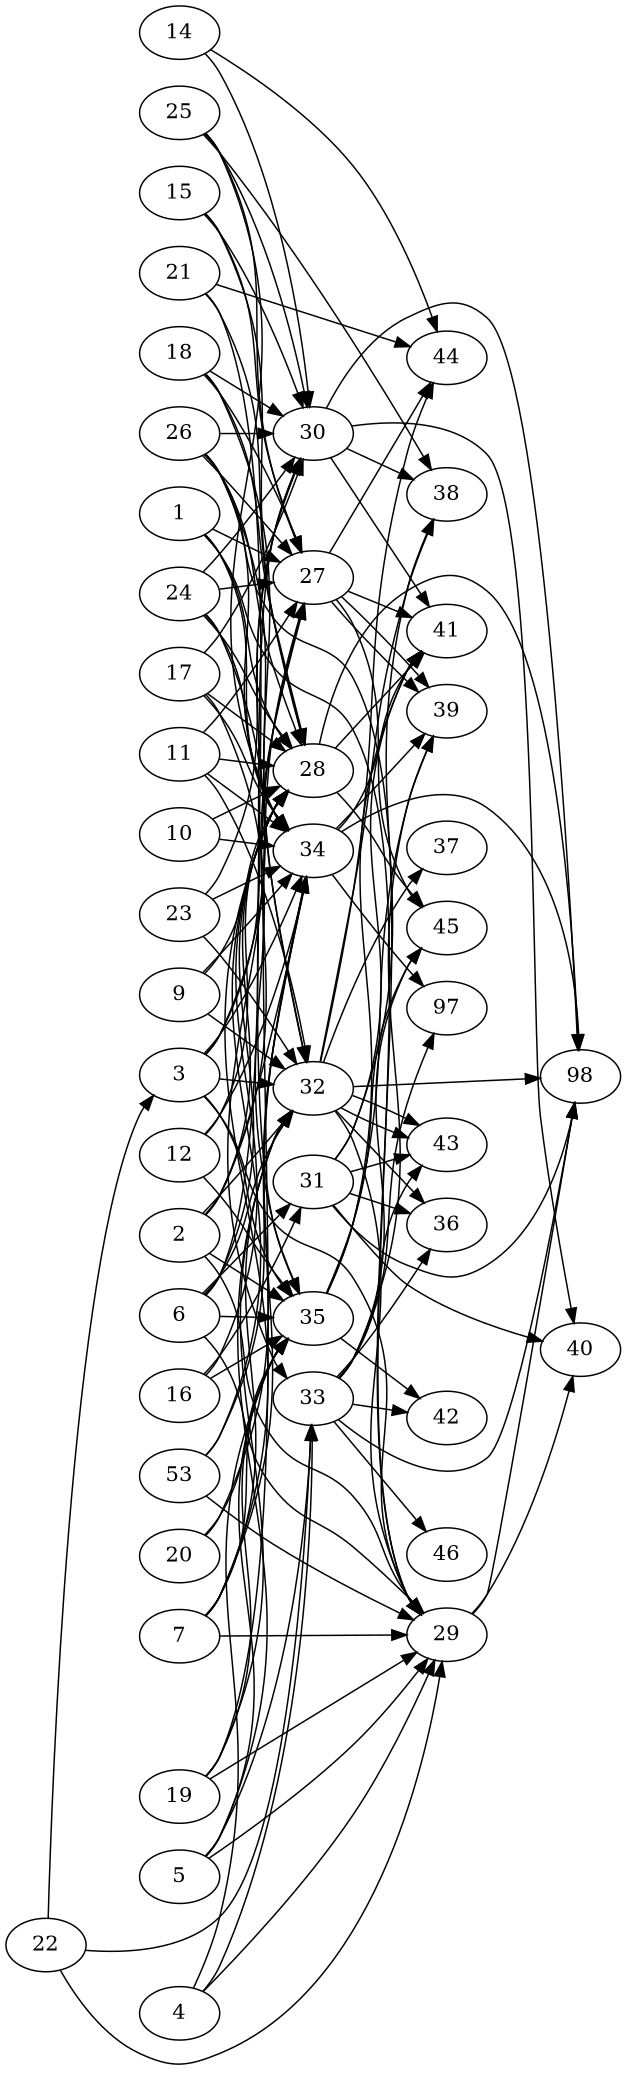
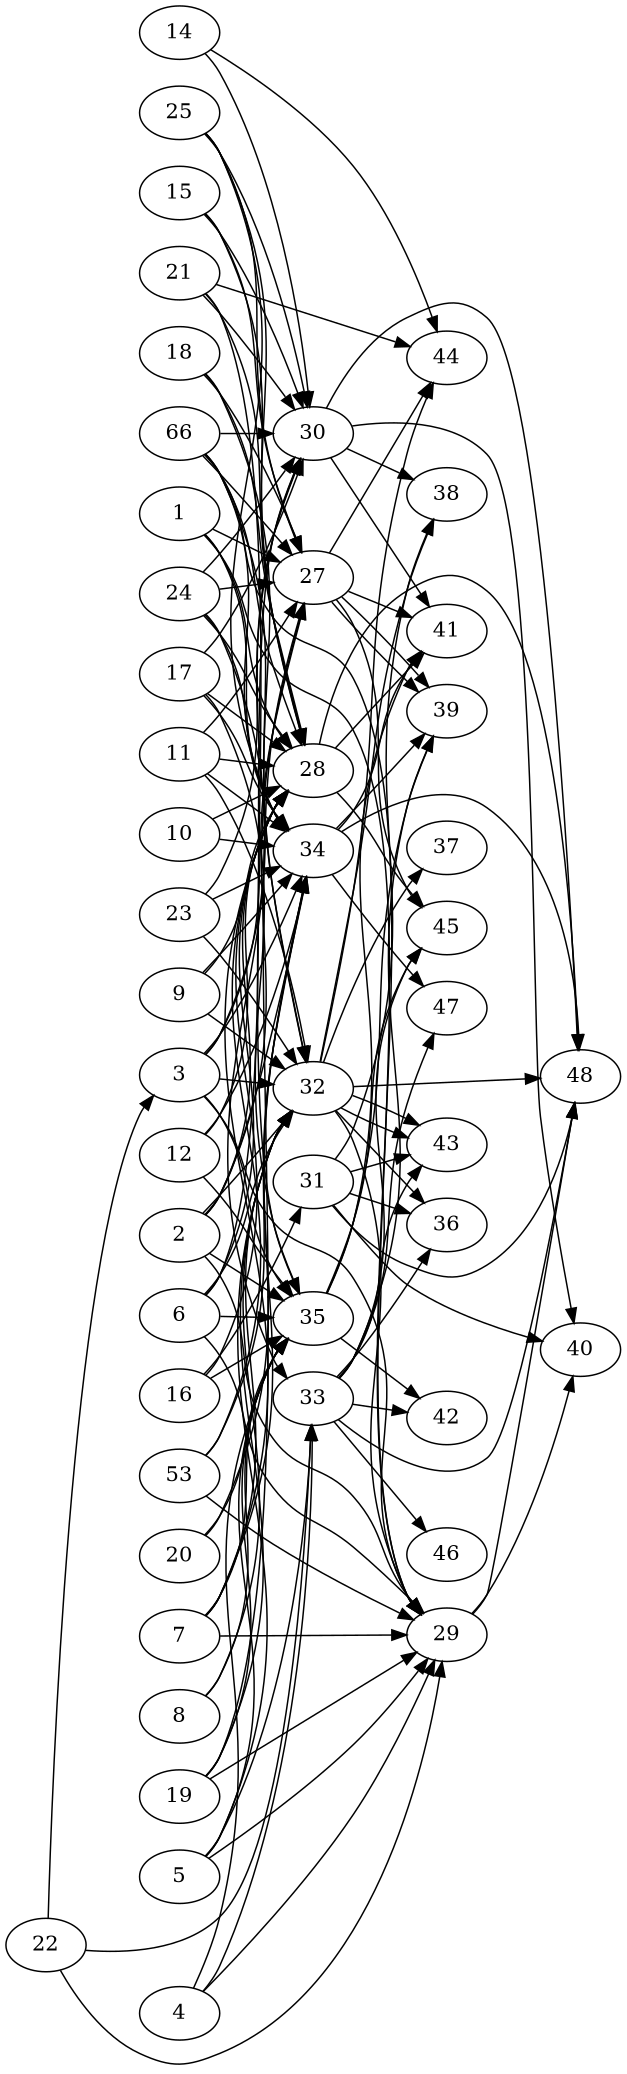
(320, 291) -> (263, 428)
(230, 383) -> (244, 342)
(180, 434) -> (180, 434)
(376, 912) -> none
(447, 1008) -> (447, 1008)
(581, 1076) -> (581, 1076)
(241, 1254) -> none
none -> (180, 1716)
